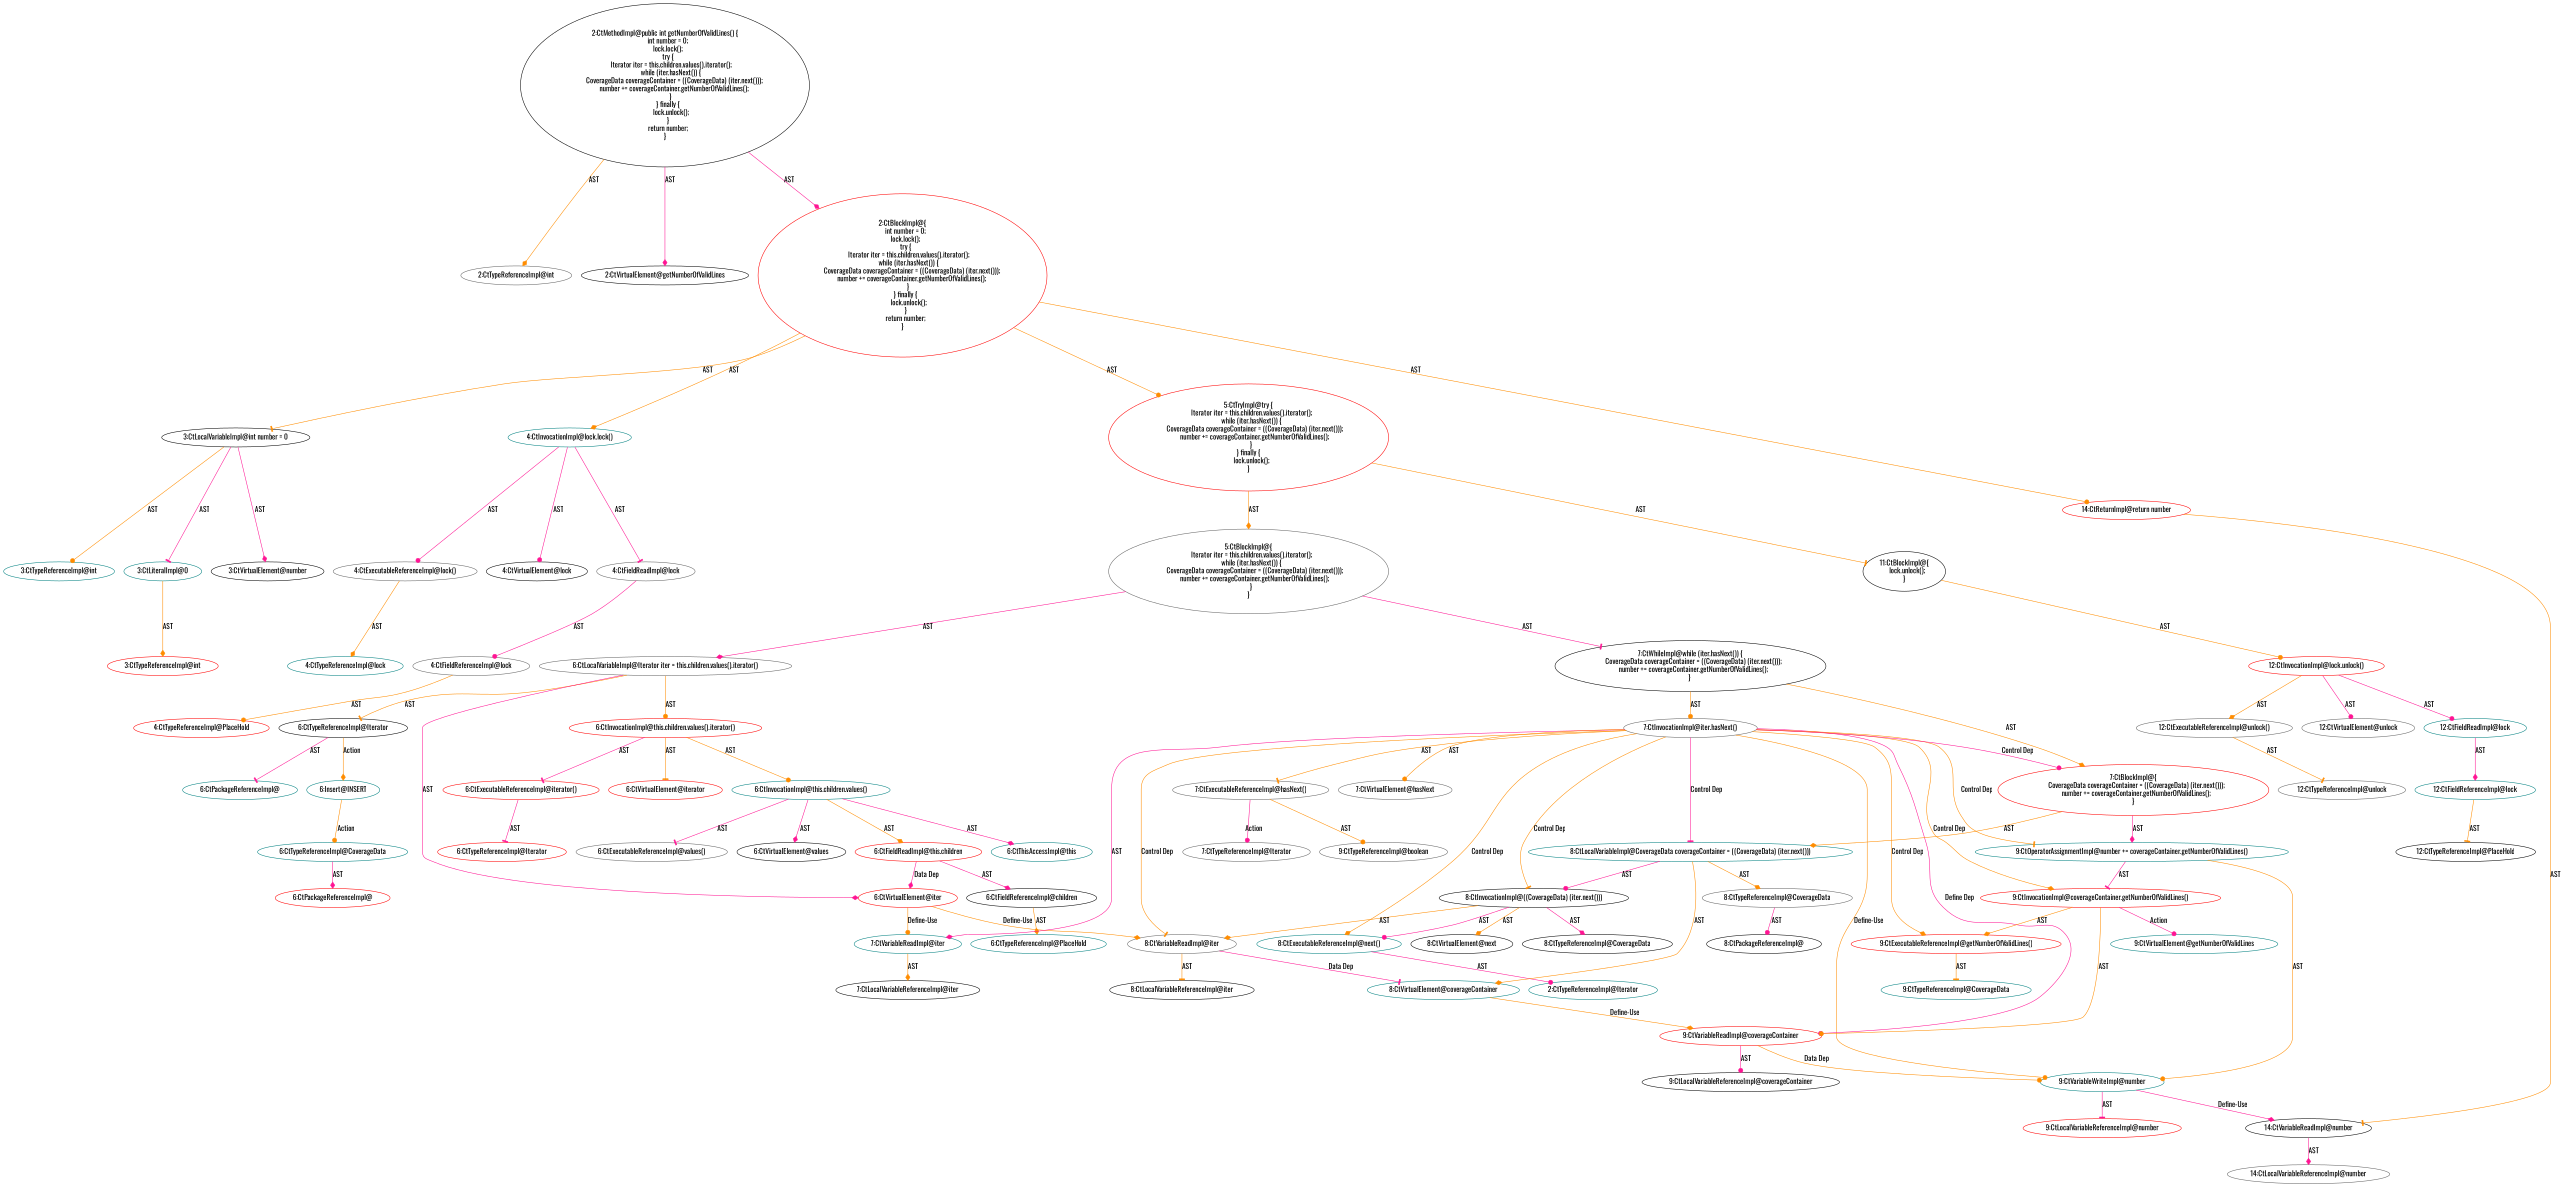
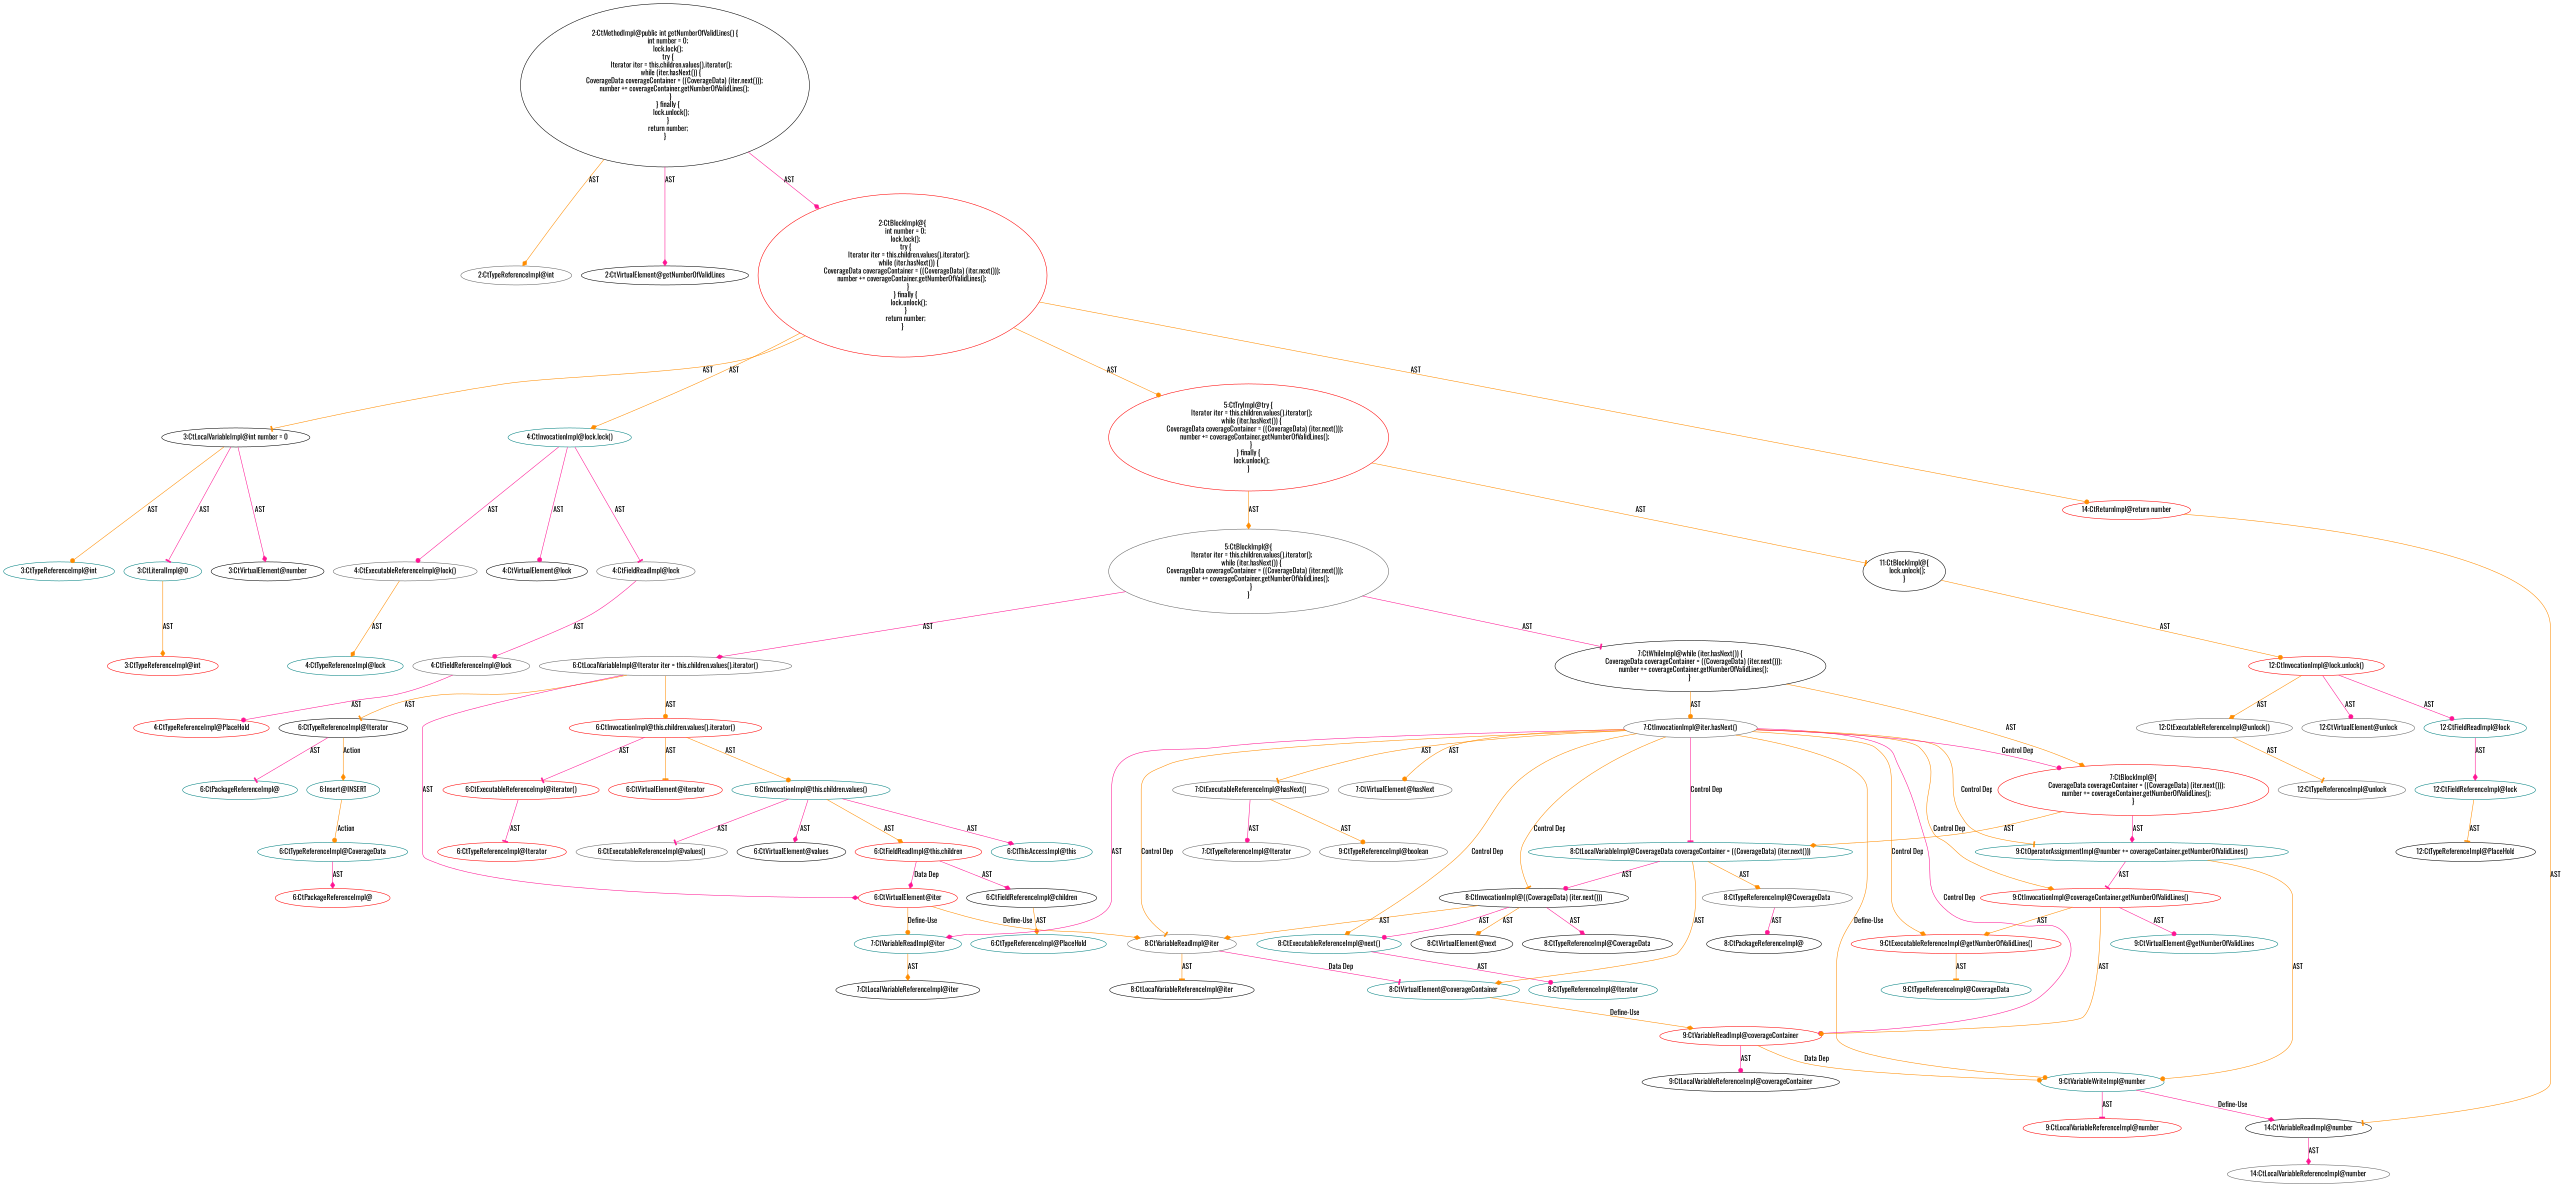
(350, 701) -> (350, 701)
(1254, 829) -> (1254, 829)
(1960, 898) -> (1960, 898)
(2159, 921) -> (2159, 921)
(1593, 990) -> (1593, 990)
